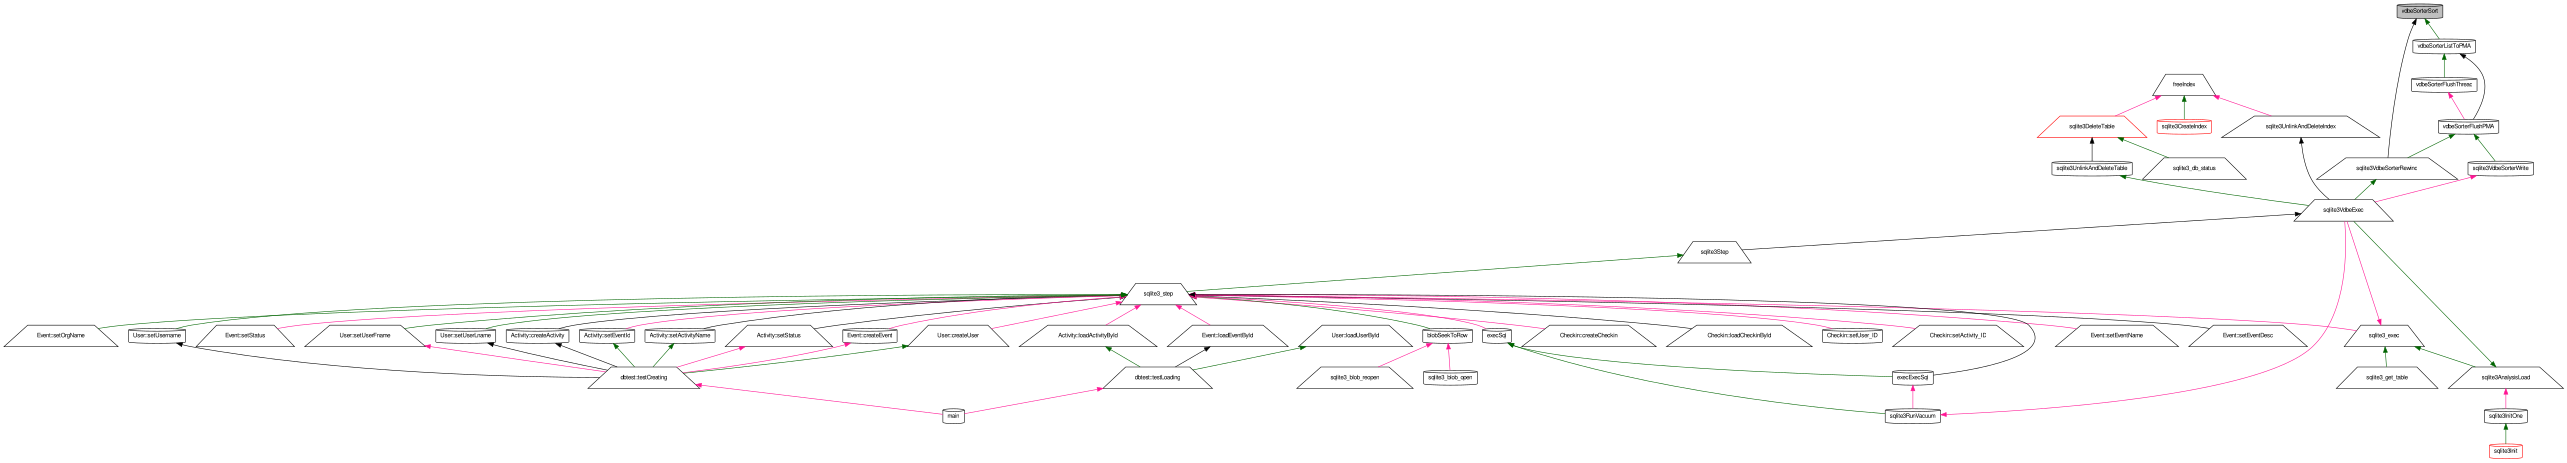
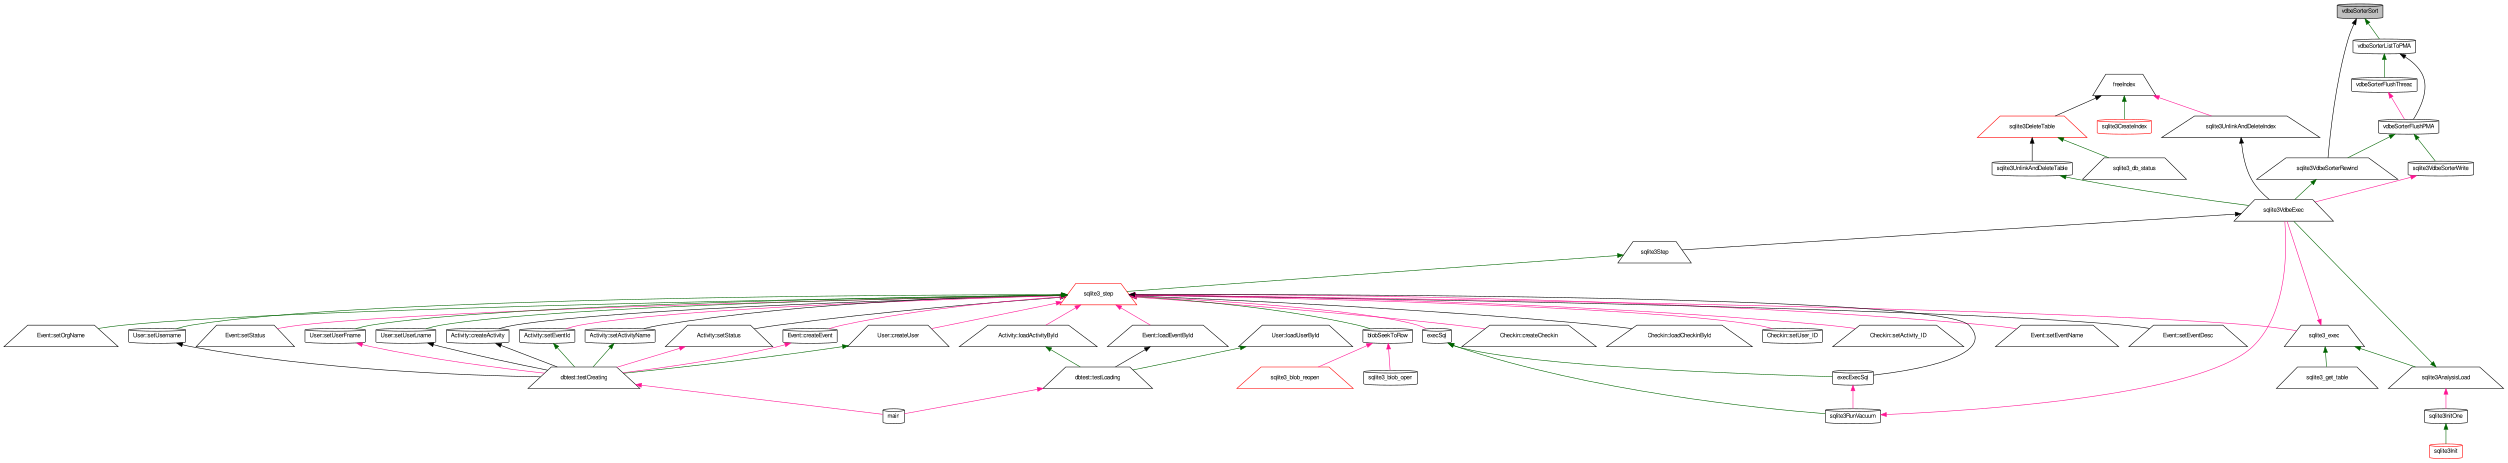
(2135, 107) -> (2076, 107)
(1158, 294) -> (1098, 294)
(365, 336) -> (335, 336)
(1355, 378) -> (1295, 378)
